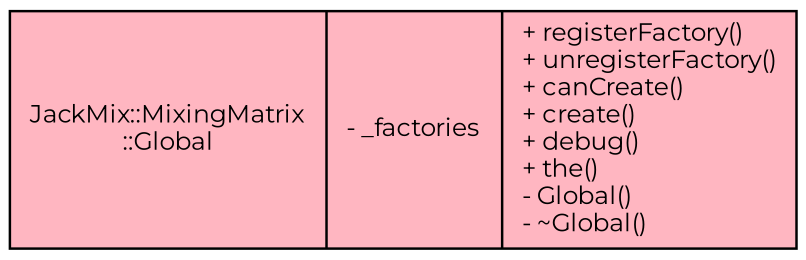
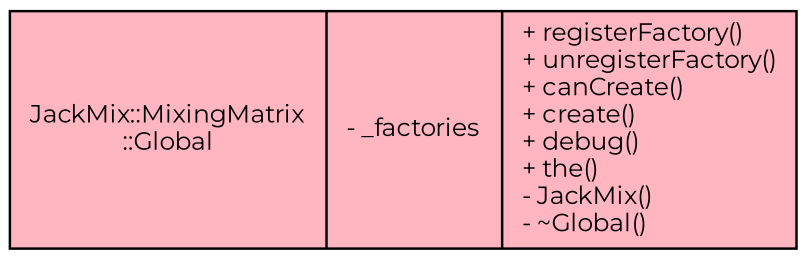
(578, 197) -> (587, 197)
